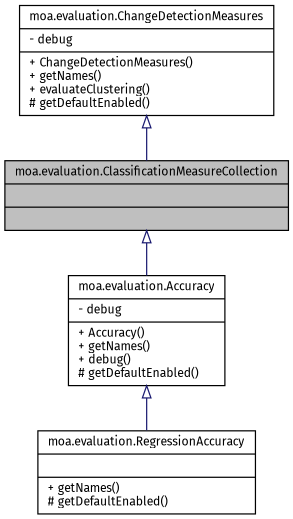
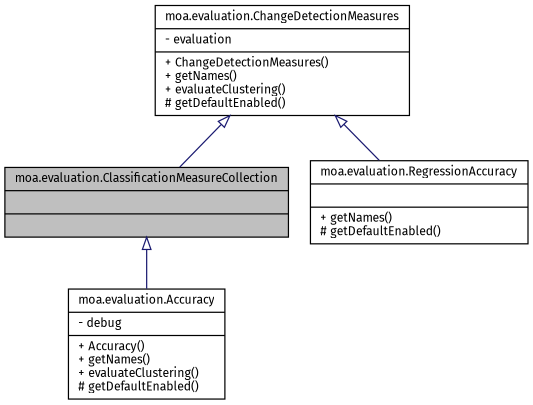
(51, 40) -> (199, 40)
(105, 360) -> (139, 373)
(147, 414) -> (362, 142)
